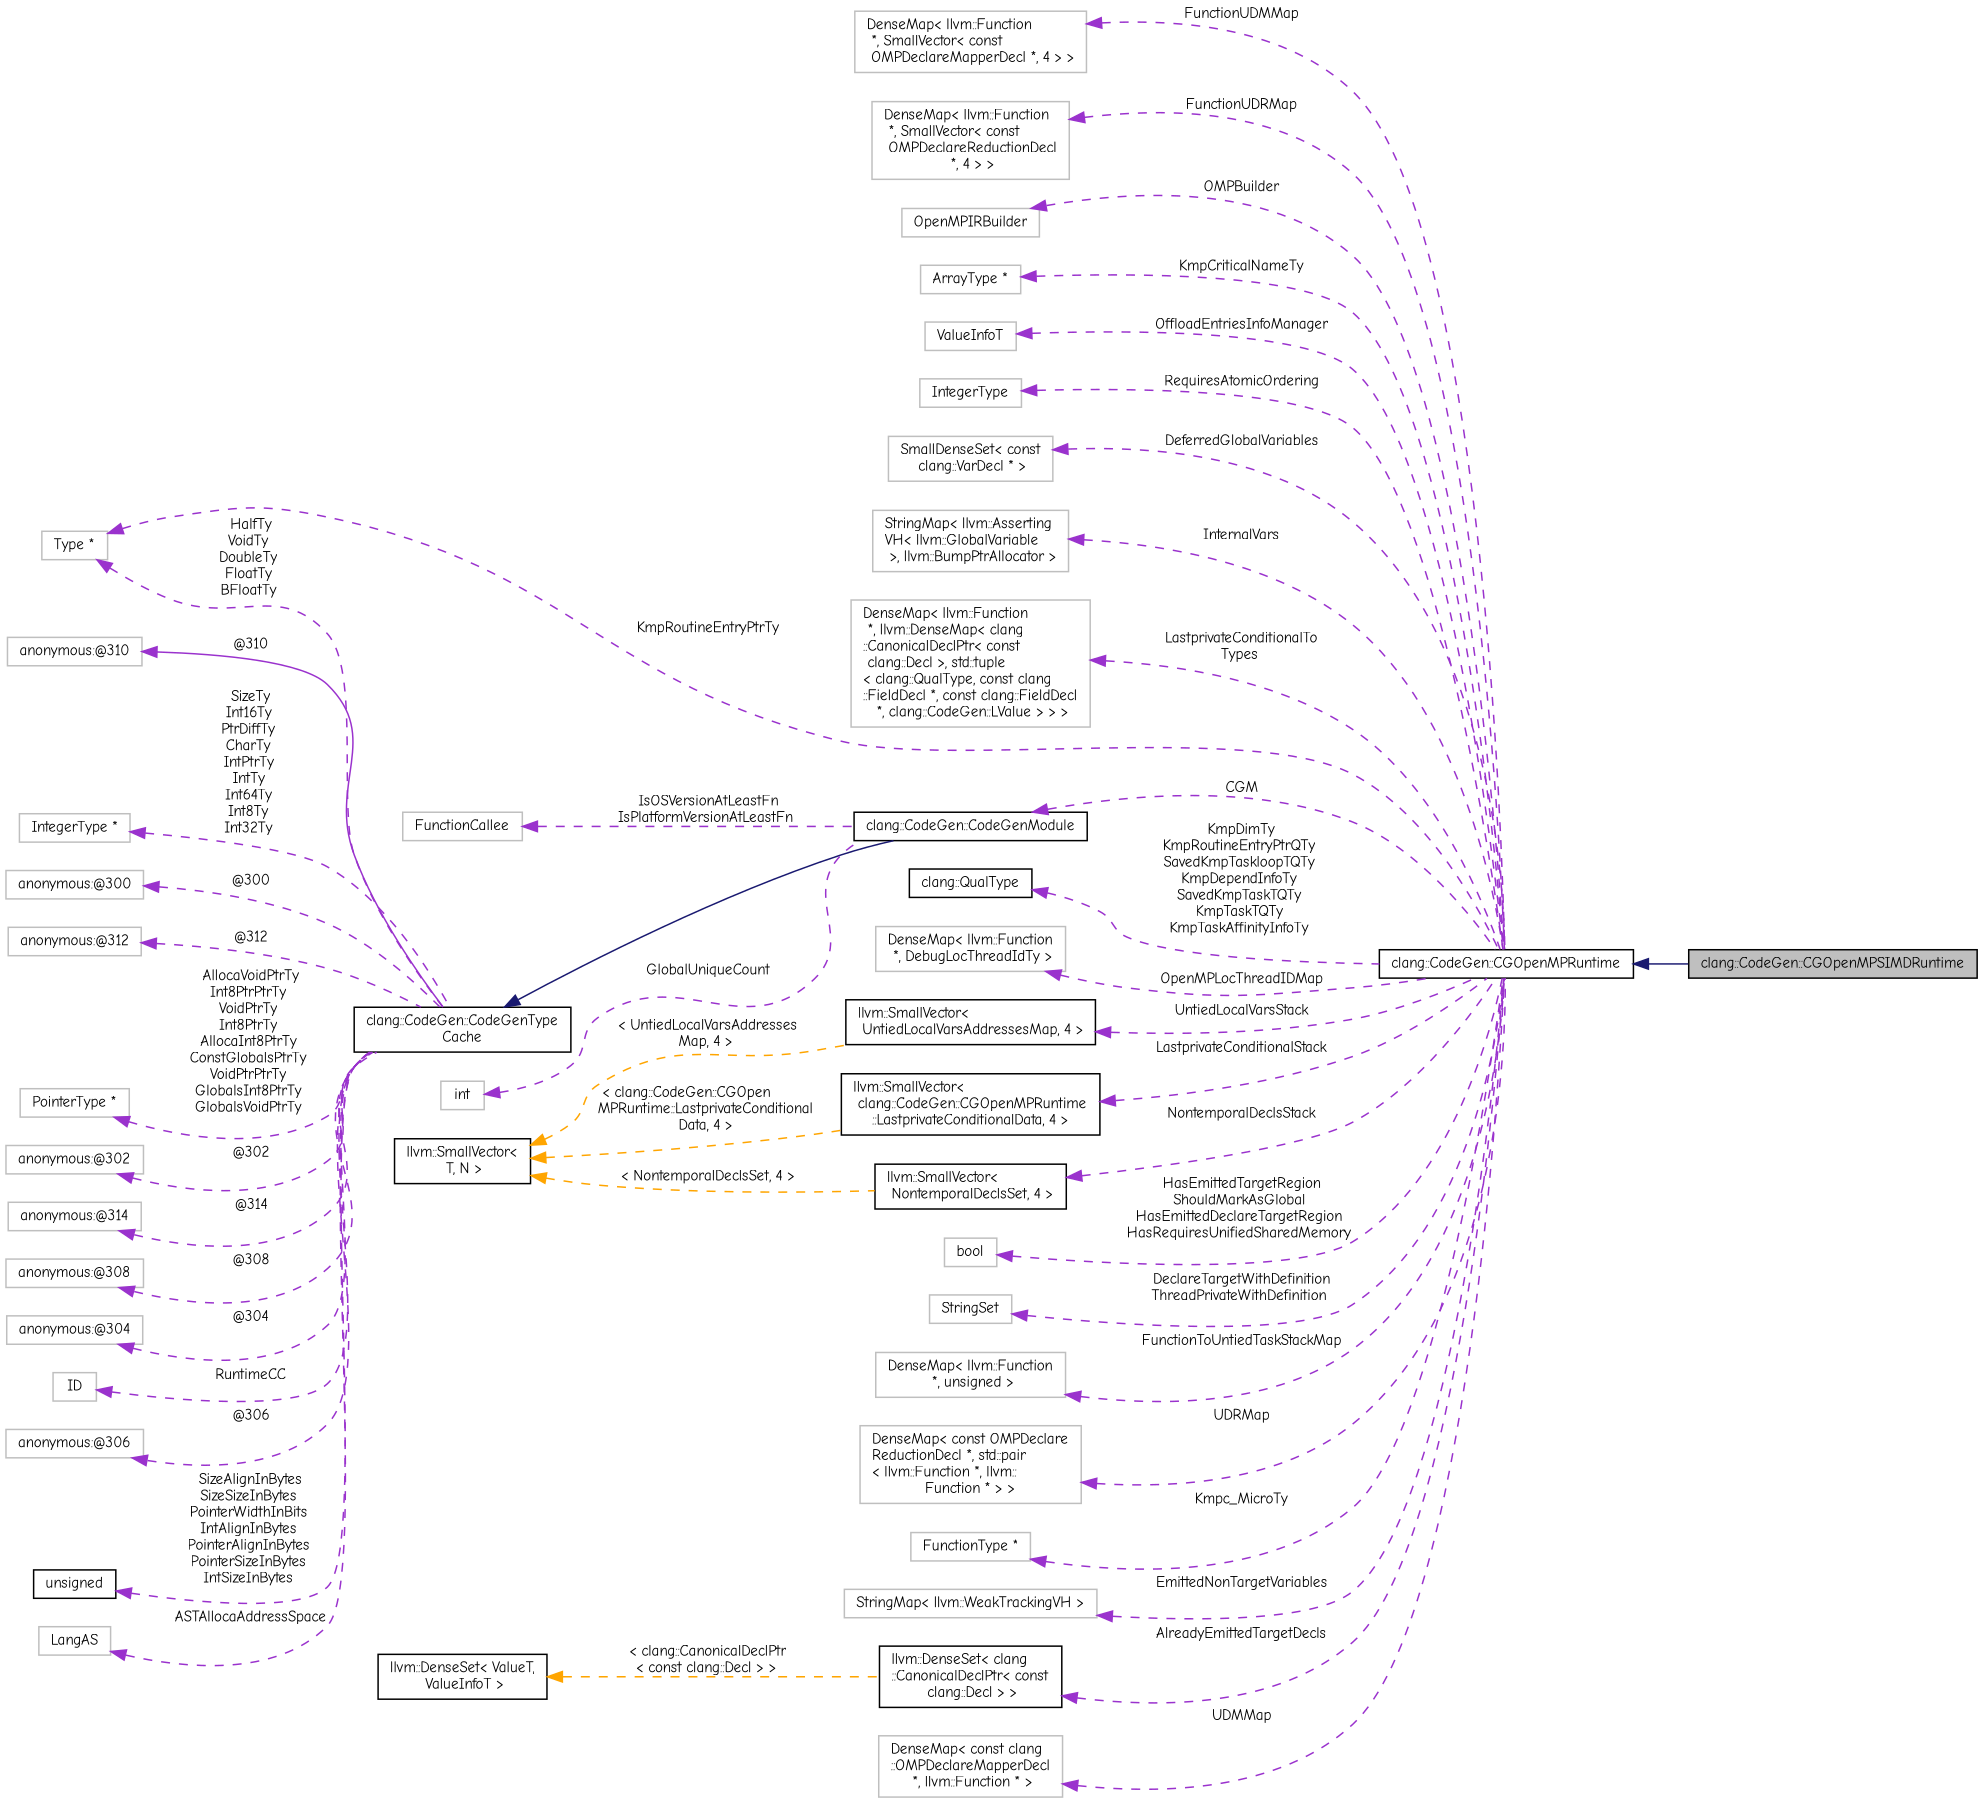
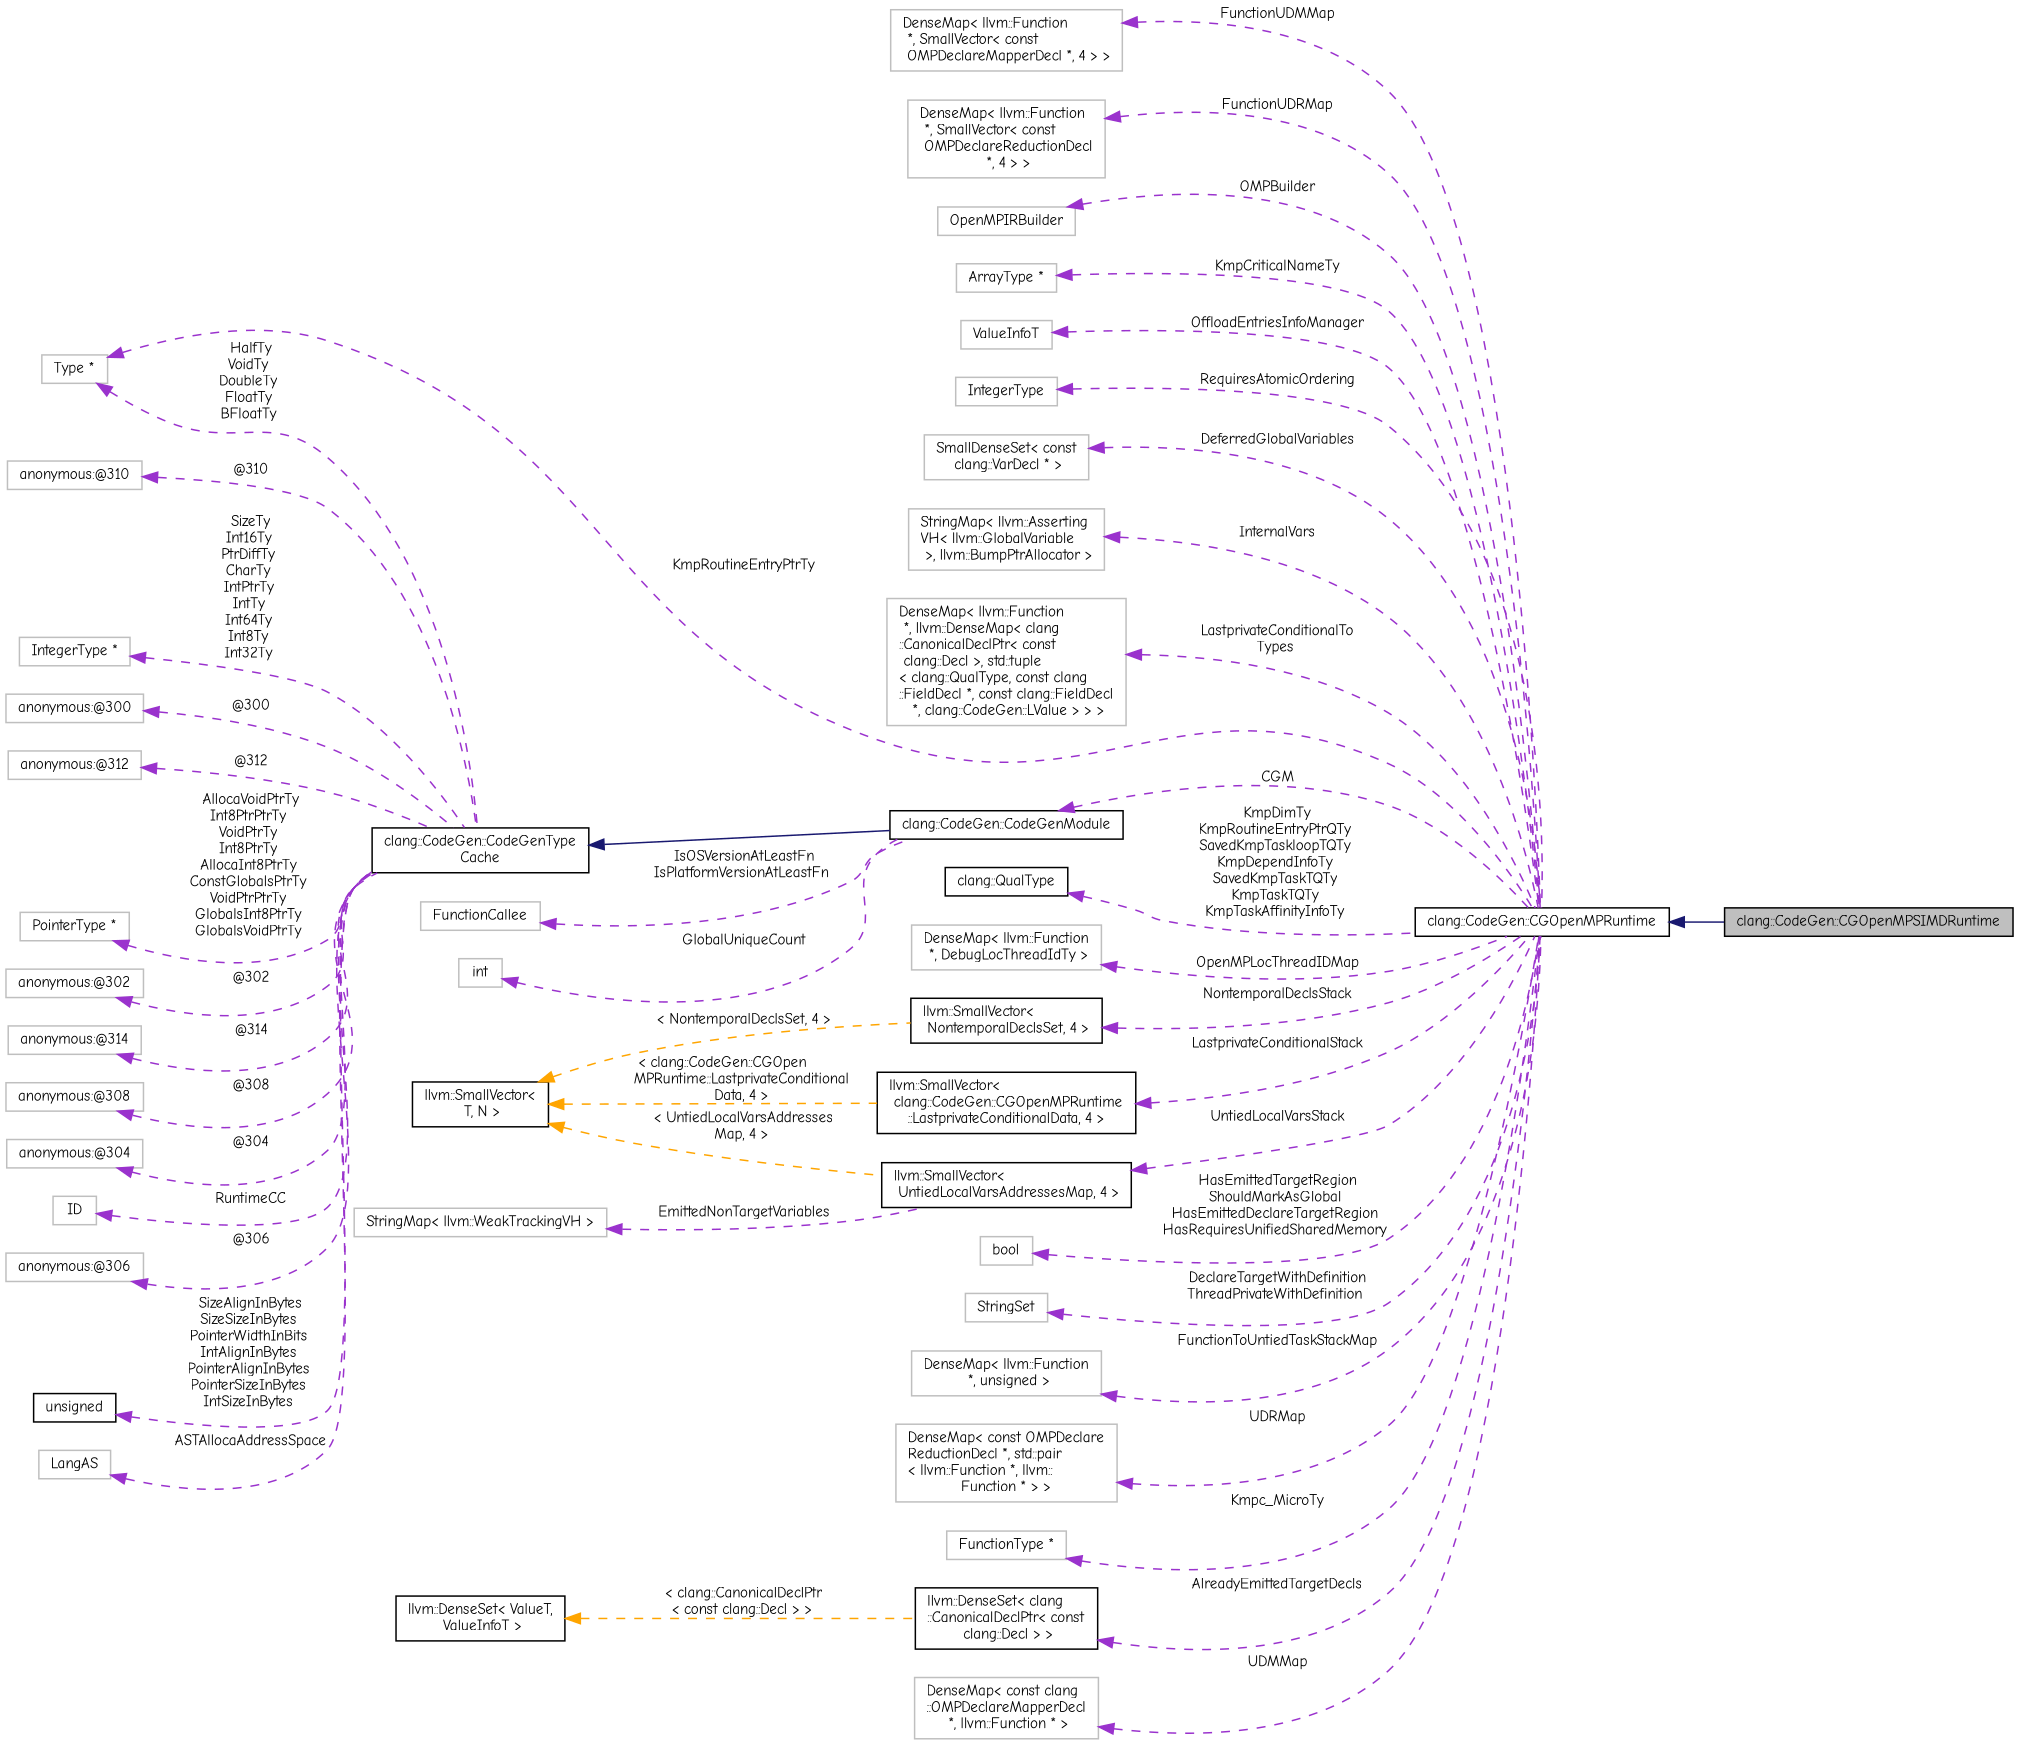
(334, 692) -> (390, 577)
(1434, 1414) -> (774, 1227)
